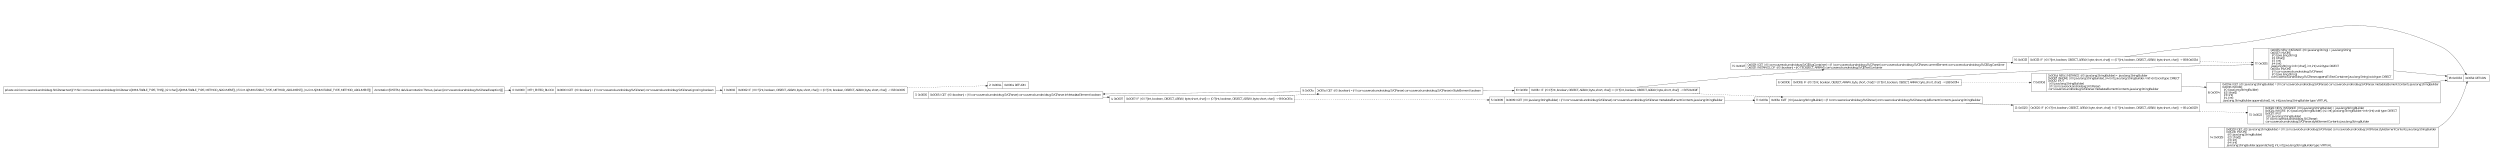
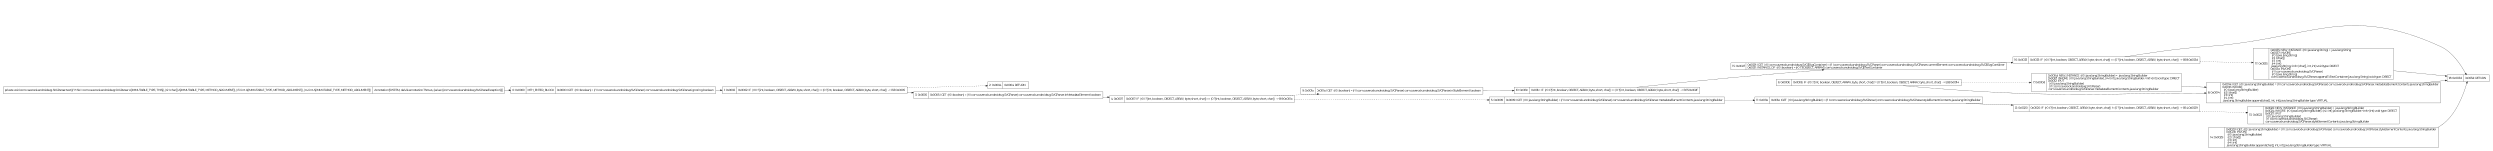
(2079, 69) -> (2054, 94)
(1203, 93) -> (909, 93)
(1737, 95) -> none
